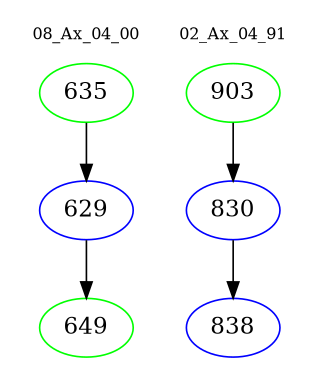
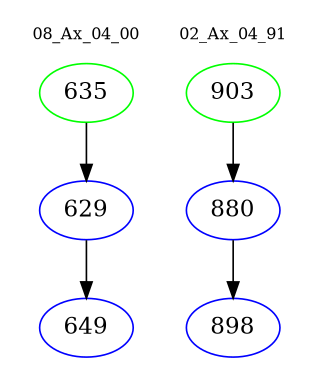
(233, 210) -> (233, 210)
(86, 328) -> (86, 328)
(233, 328) -> (233, 328)
